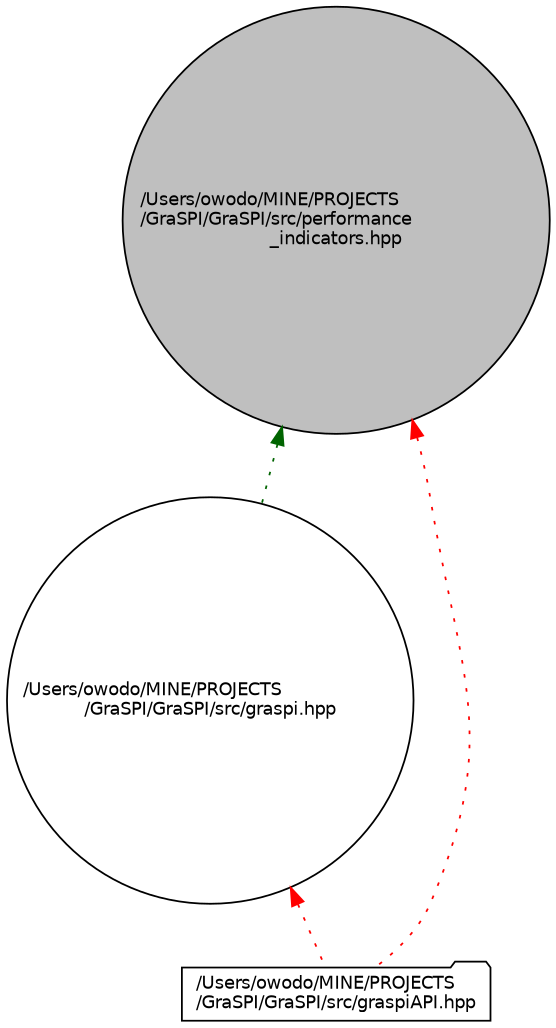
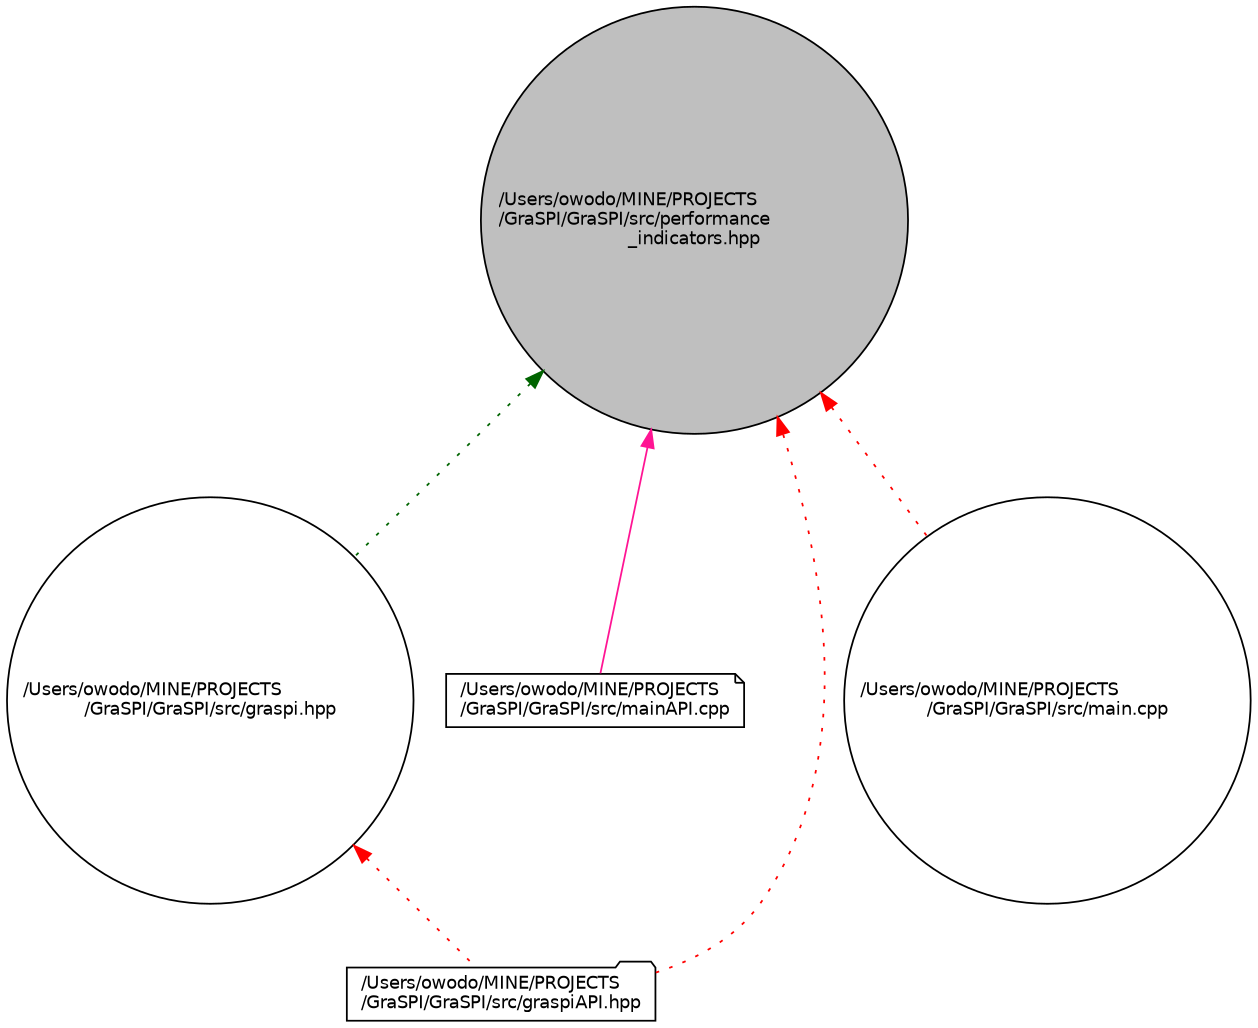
none -> (595, 701)
none -> (1047, 701)
